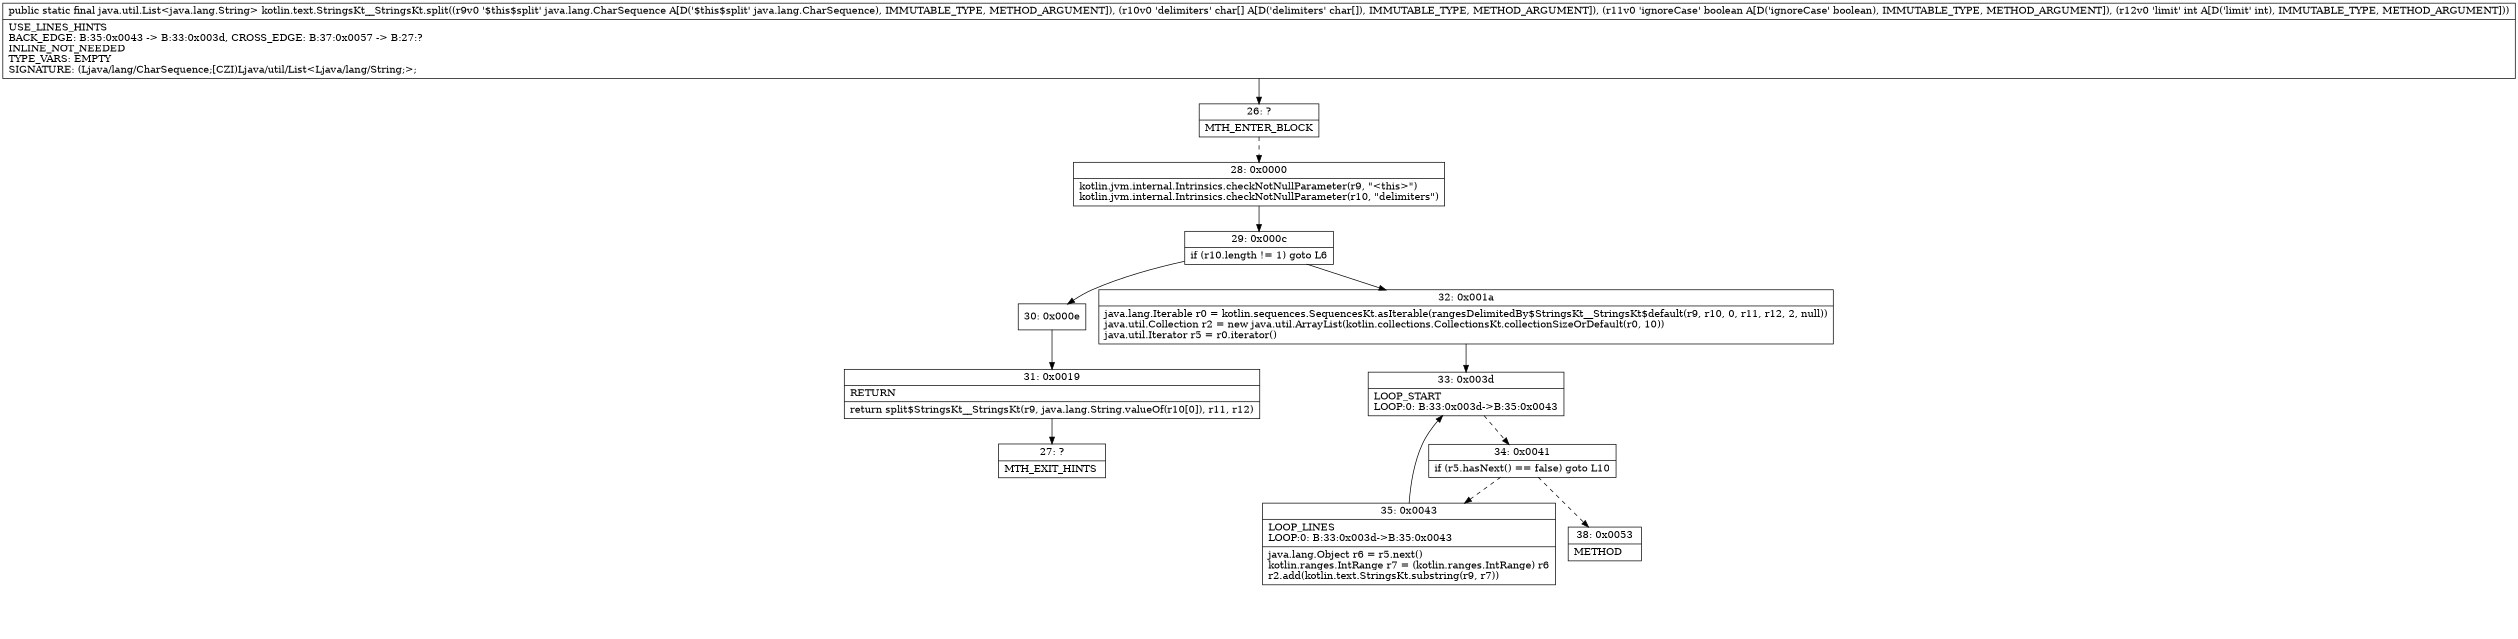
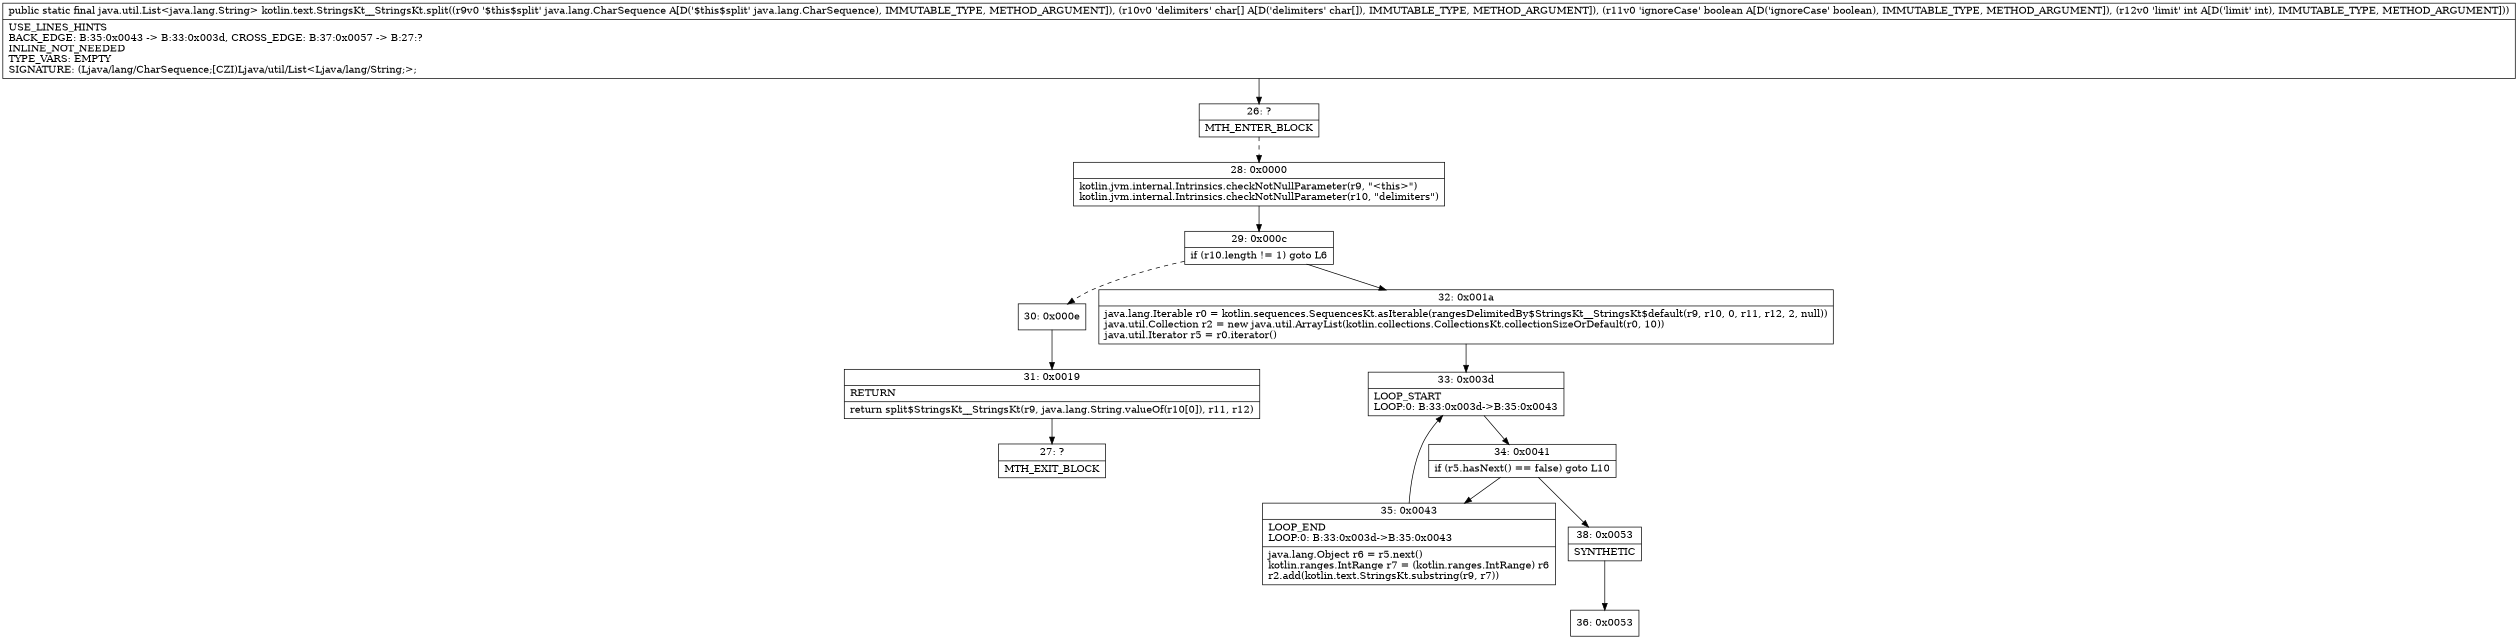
(1127, 277) -> (1127, 277)
(1494, 427) -> (1494, 427)
(1051, 469) -> (1052, 469)
(1486, 488) -> (1486, 488)
(1561, 500) -> (1561, 500)
(1302, 527) -> (1297, 527)
(1598, 552) -> (1605, 552)
none -> (1605, 623)
